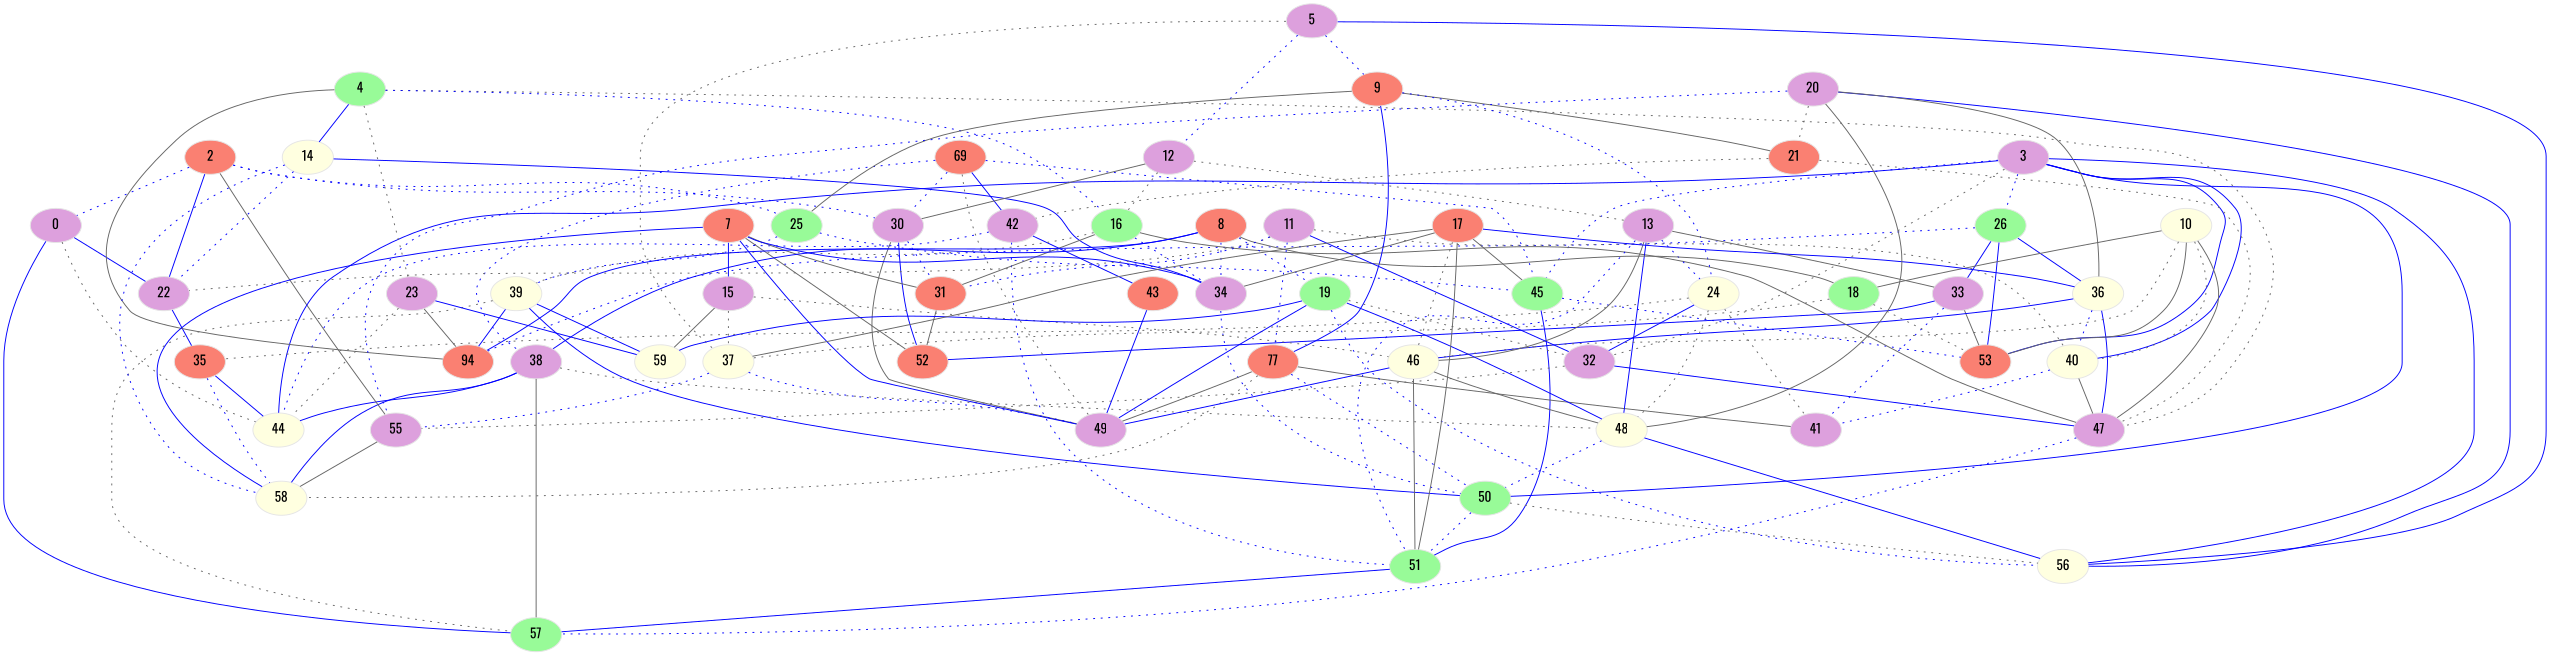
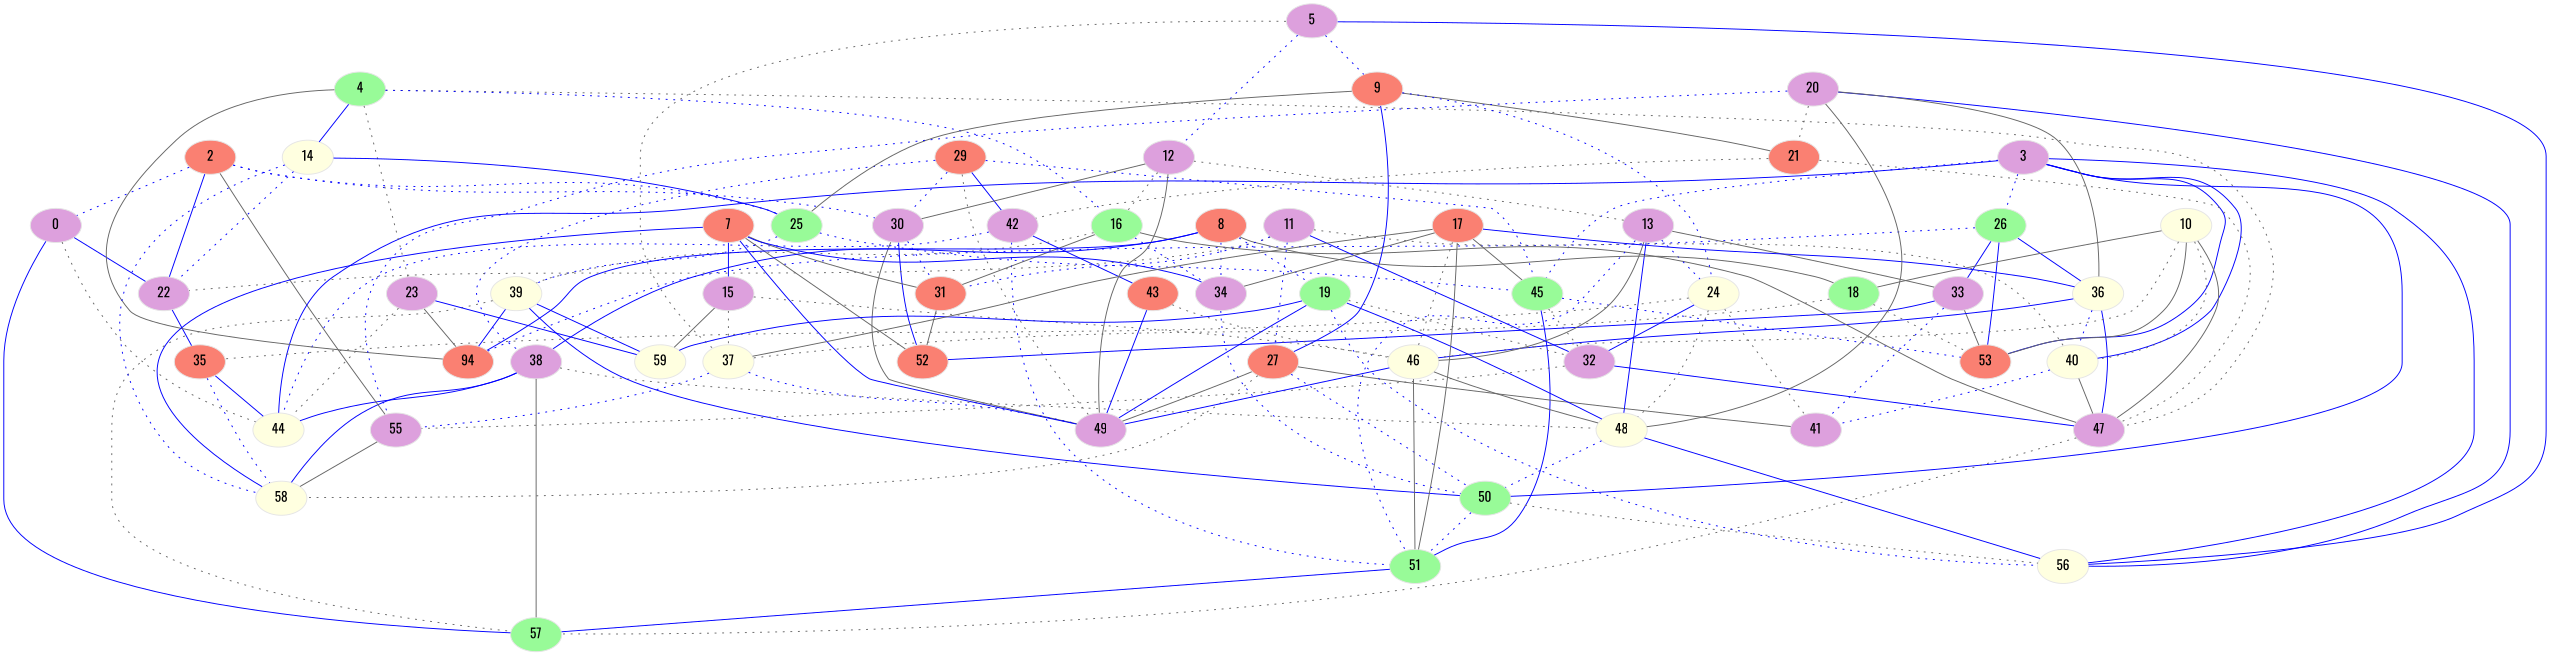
(960, 157) -> (960, 157)
(734, 175) -> (557, 171)
(1825, 271) -> (1571, 337)
none -> (1115, 286)
none -> (1279, 336)
(1273, 362) -> (1273, 362)
(1327, 599) -> (1327, 599)
